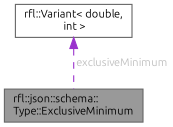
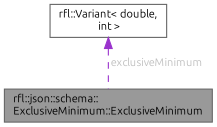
(74, 106) -> (108, 106)
